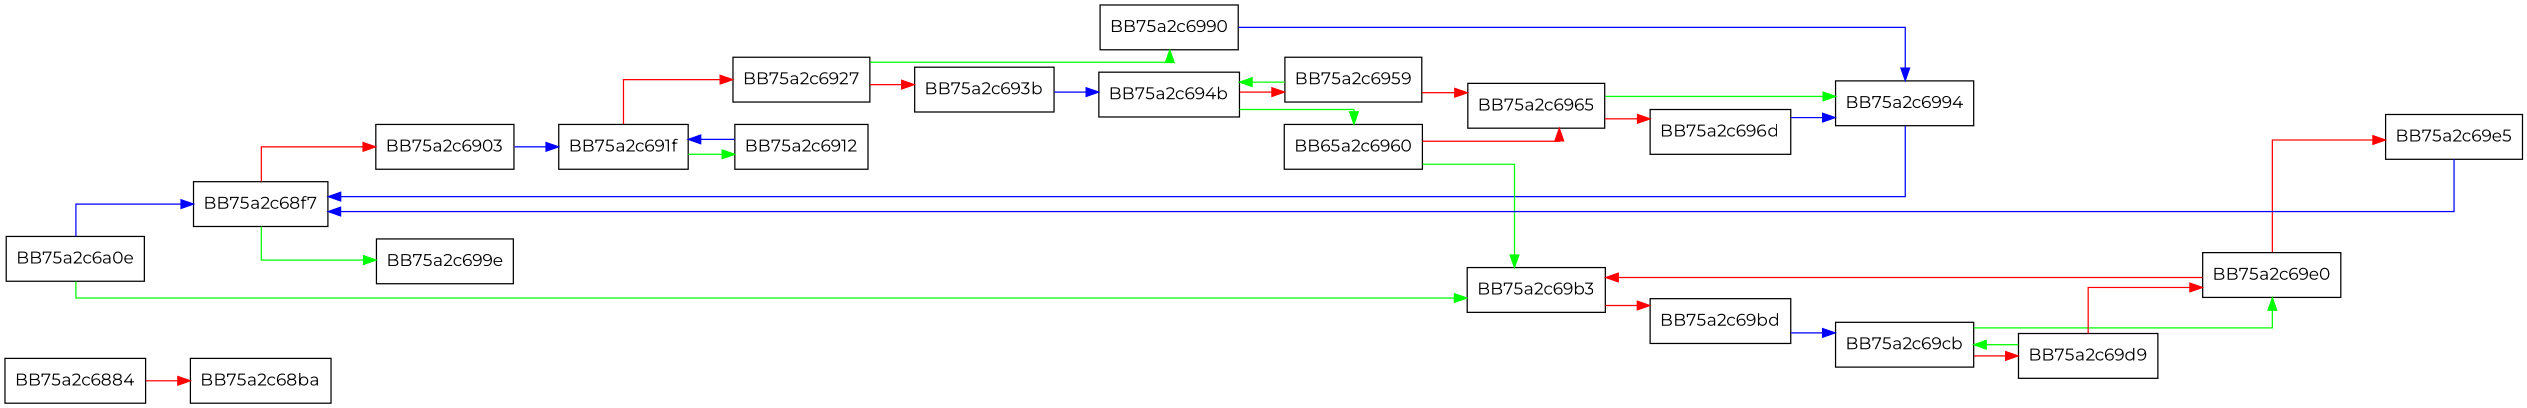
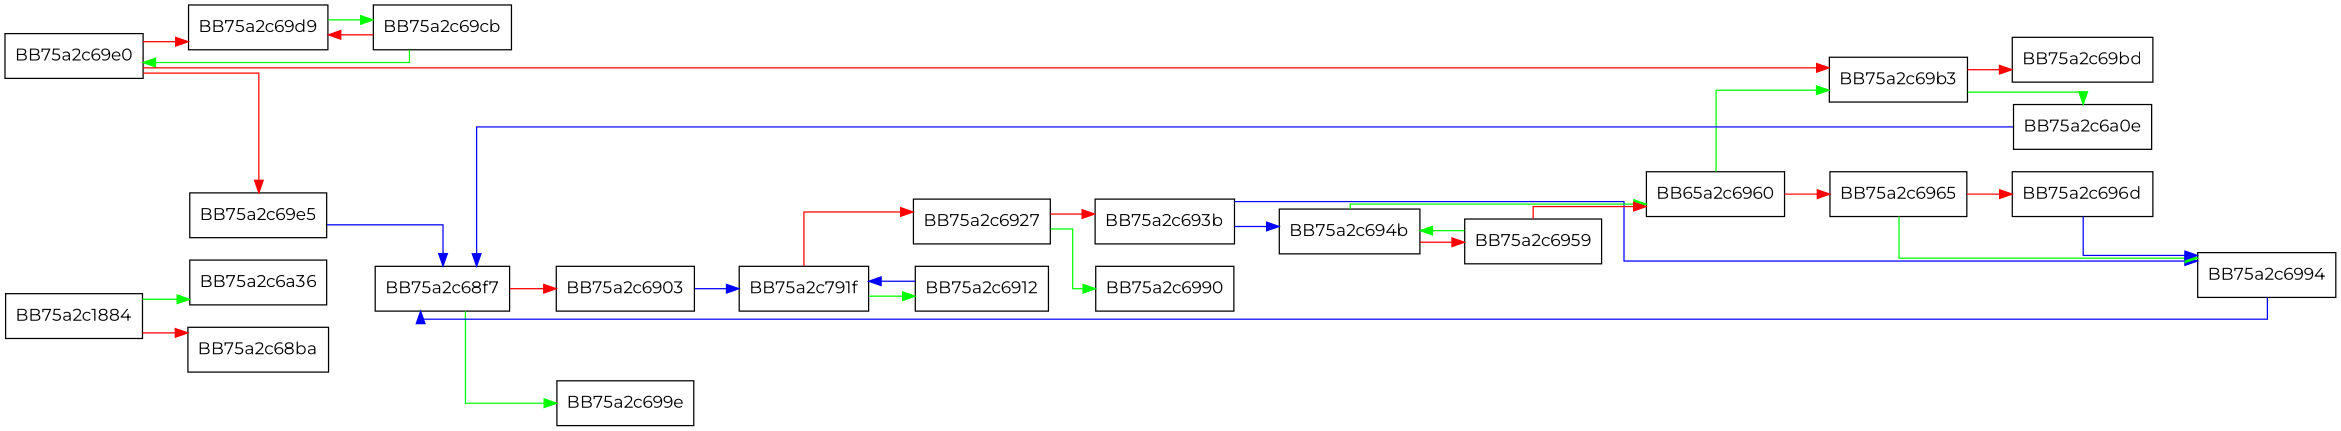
(1592, 27) -> (1680, 261)
(1438, 93) -> (1577, 207)
(623, 147) -> (804, 289)
none -> (258, 282)
(2116, 287) -> (159, 42)
(757, 298) -> (2026, 92)
(1807, 333) -> none
(75, 381) -> (74, 316)
